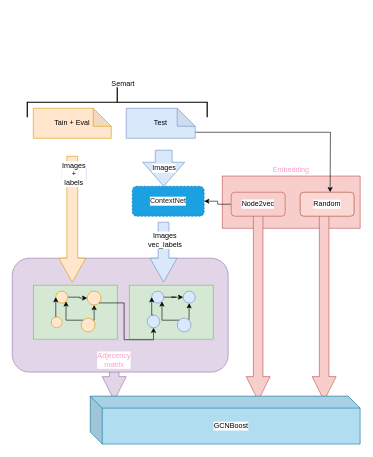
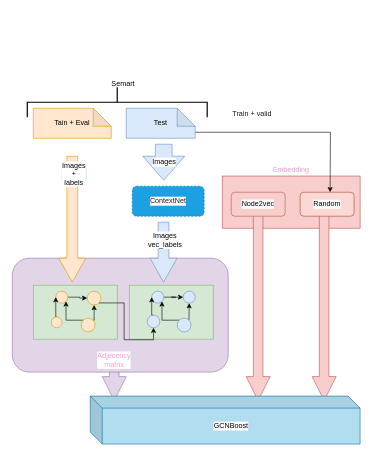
none -> (252, 114)
(164, 168) -> (164, 162)
(216, 201) -> none
